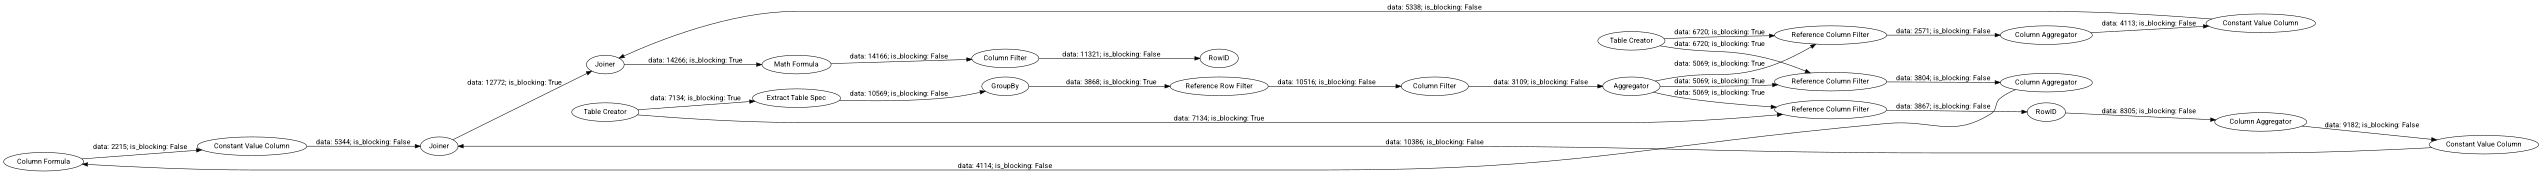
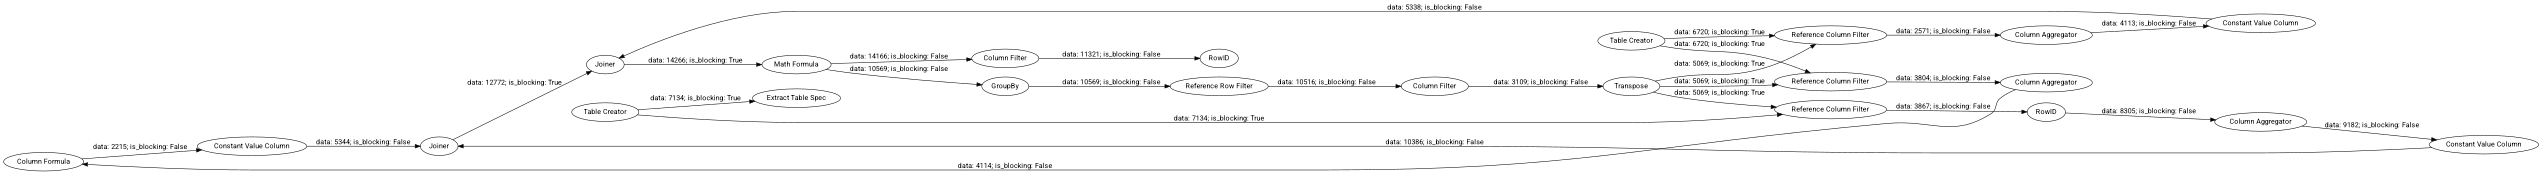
(1112, 82) -> (1112, 82)
(1631, 86) -> (1631, 86)
(910, 100) -> (901, 78)
